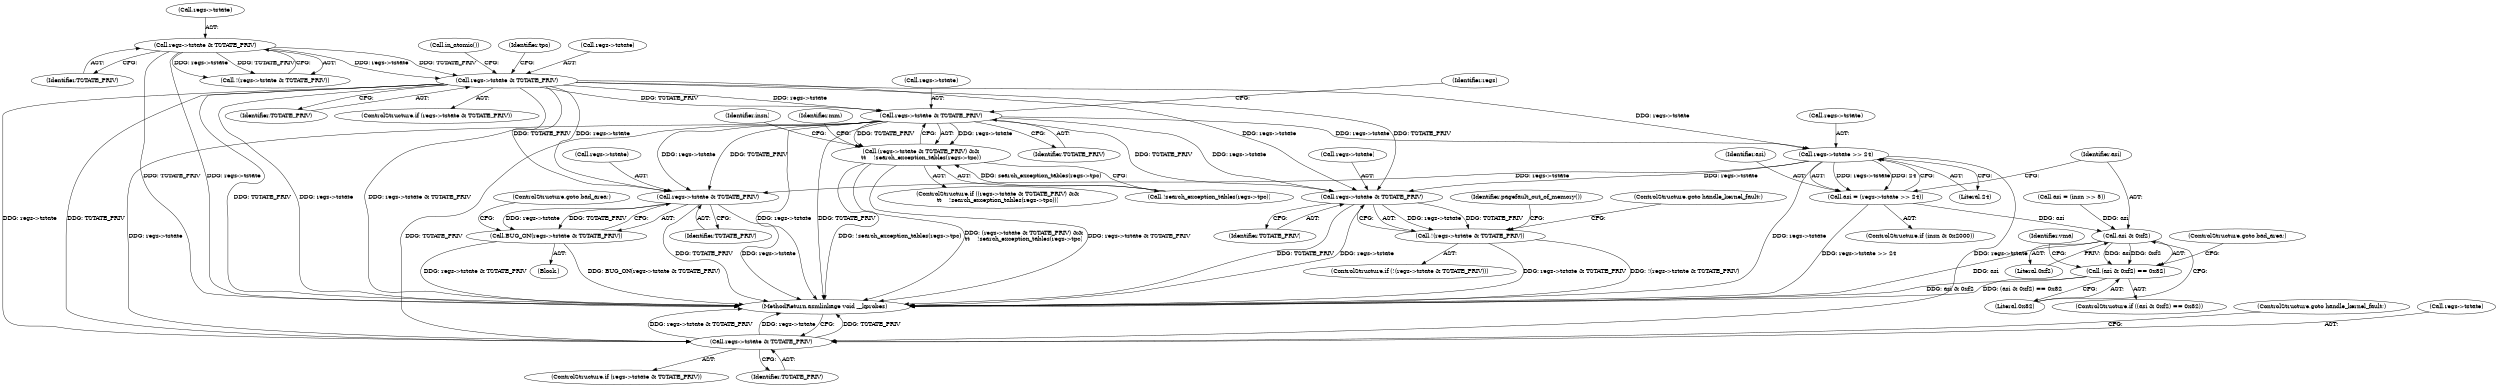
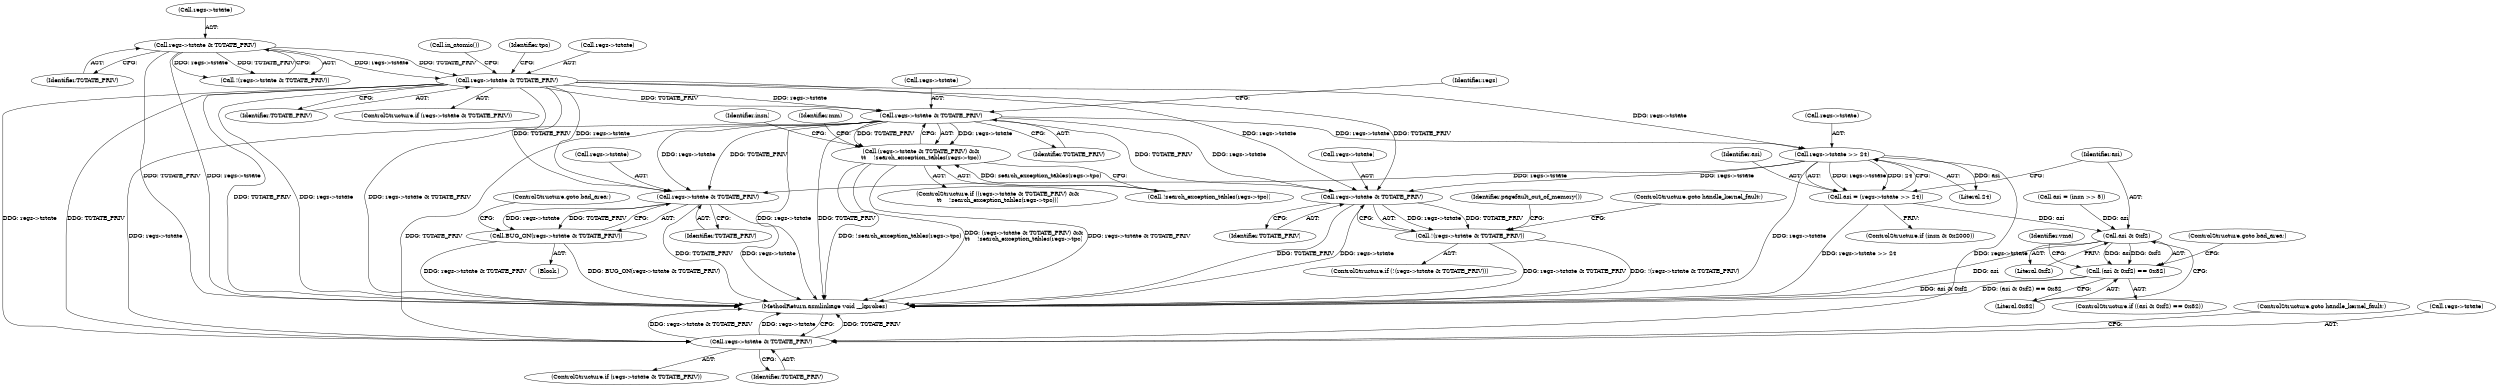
(1986, 176) -> (1987, 176)
(1911, 219) -> (1912, 219)
